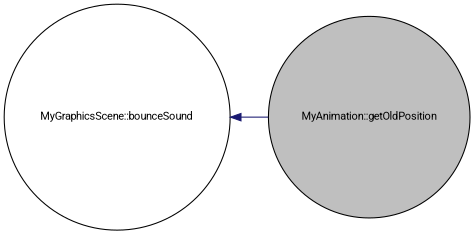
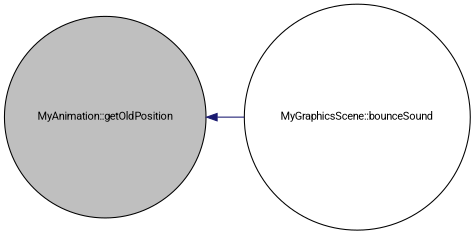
(255, 117) -> (231, 117)
